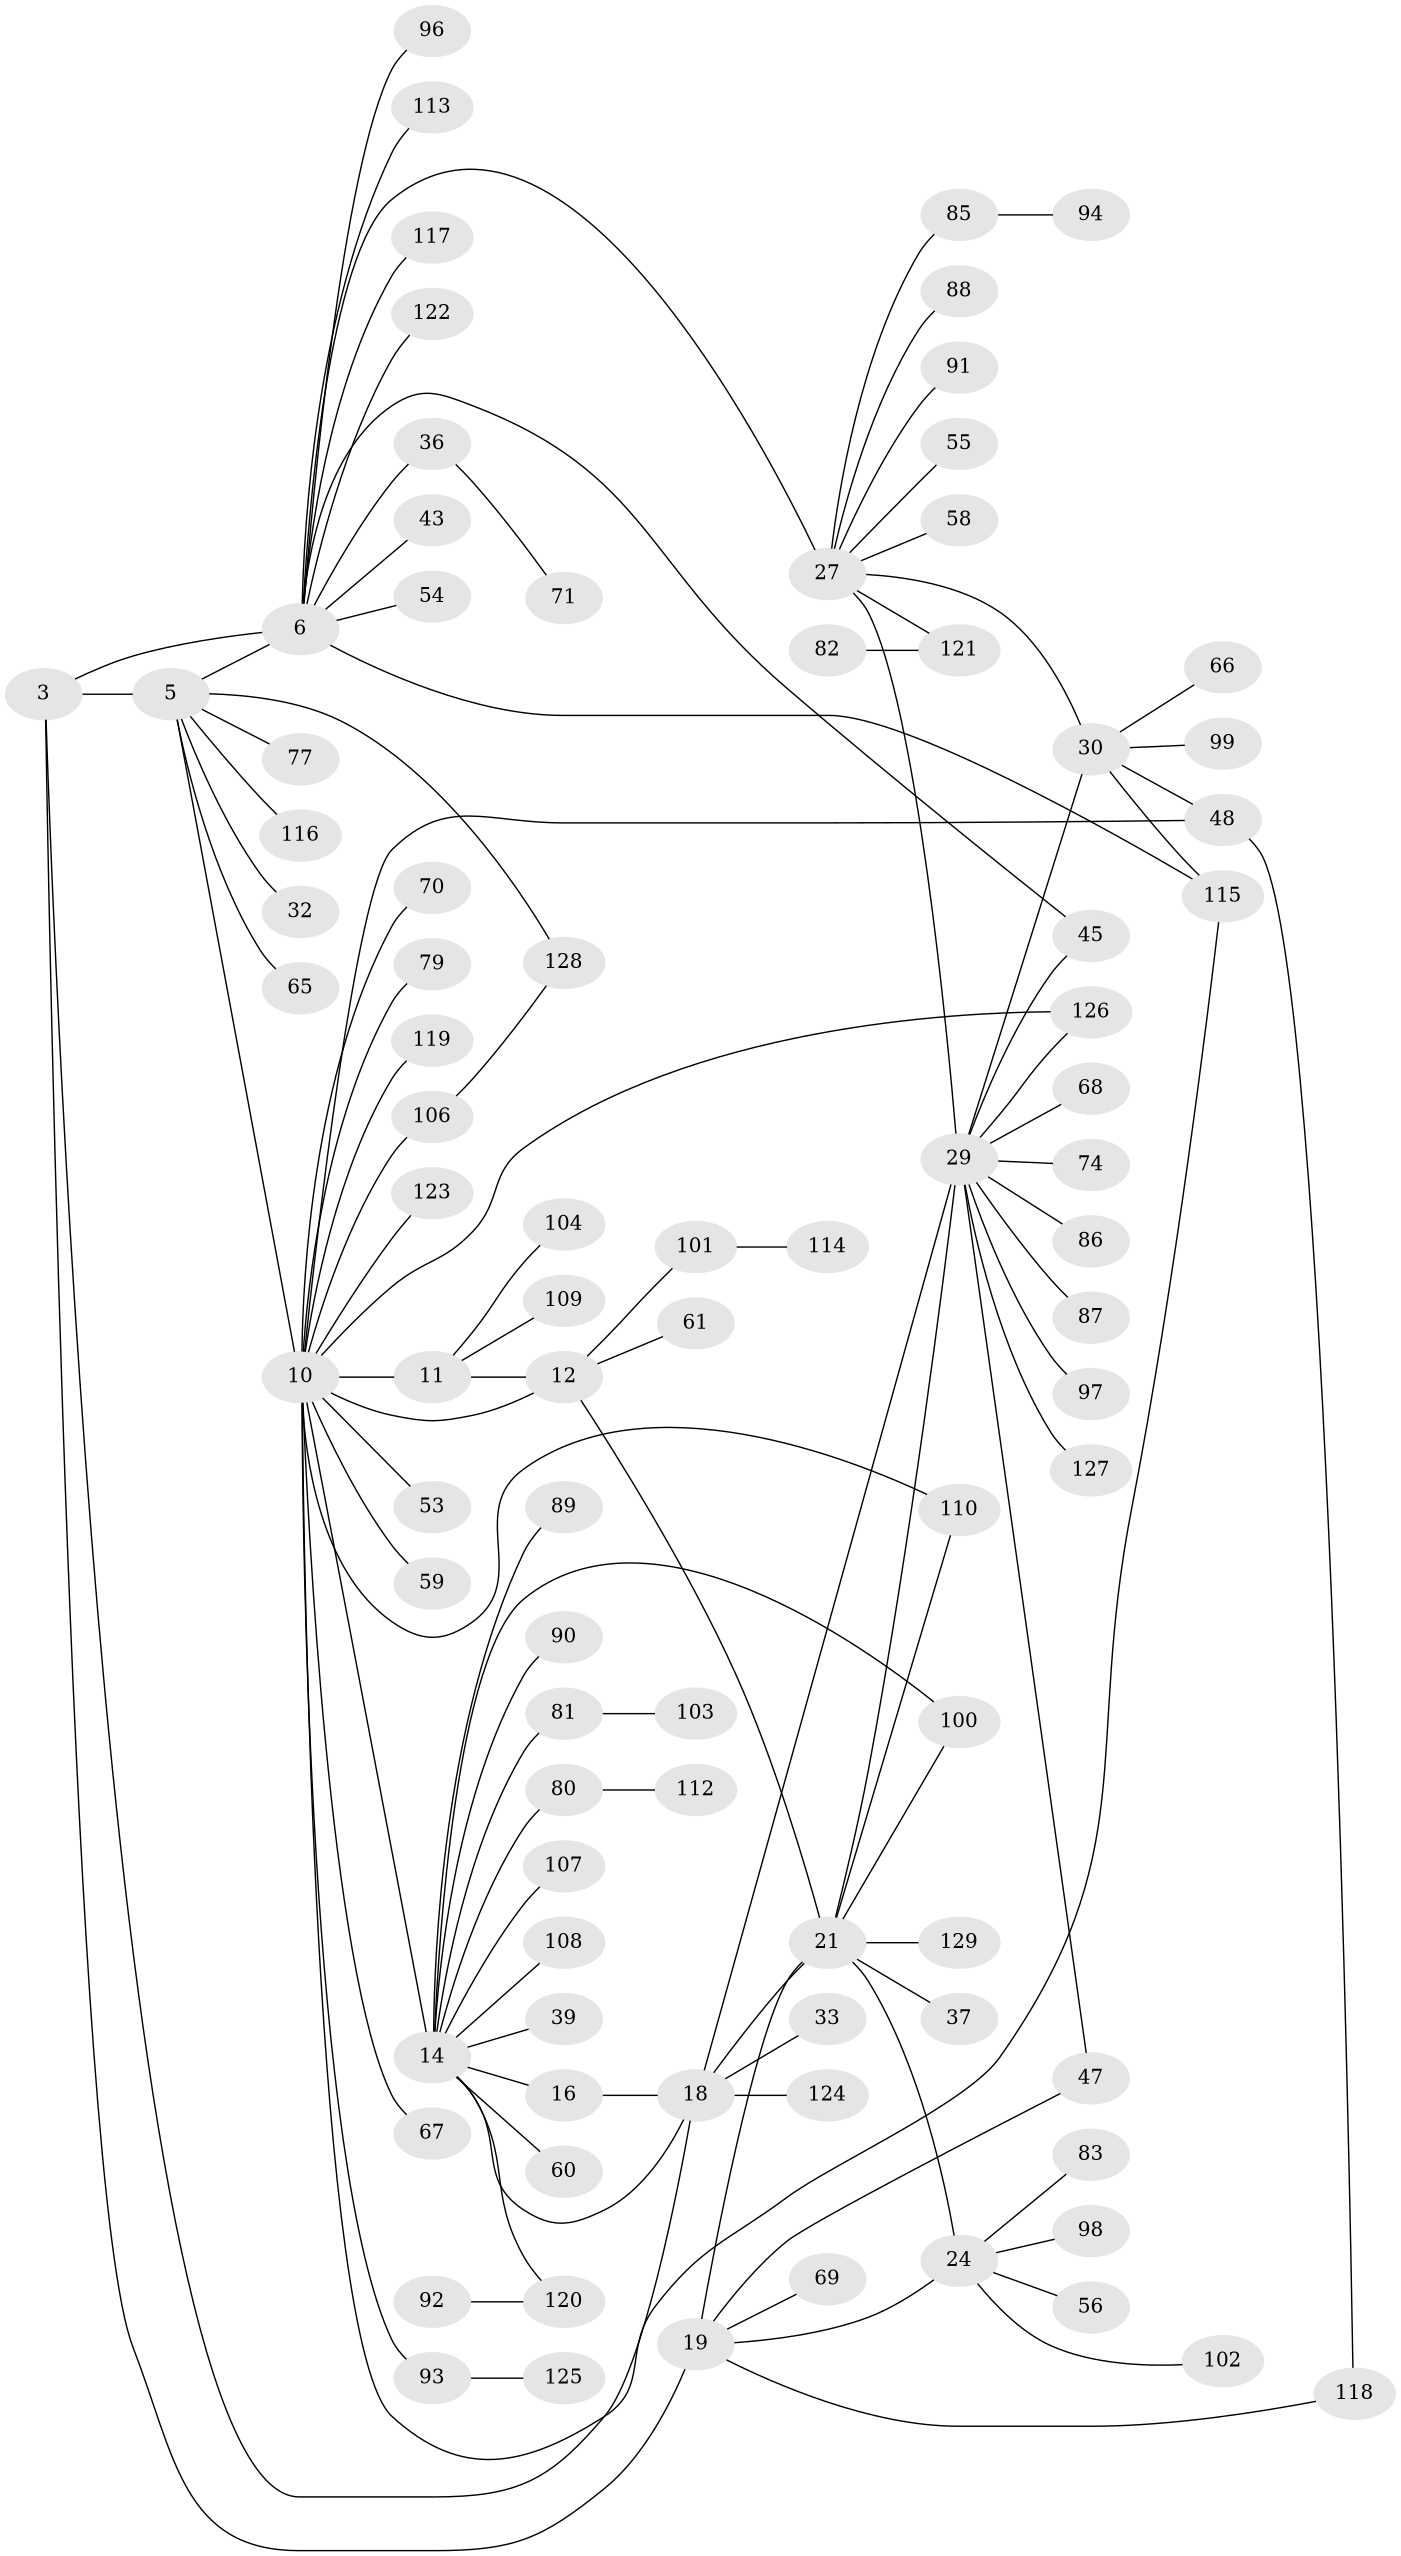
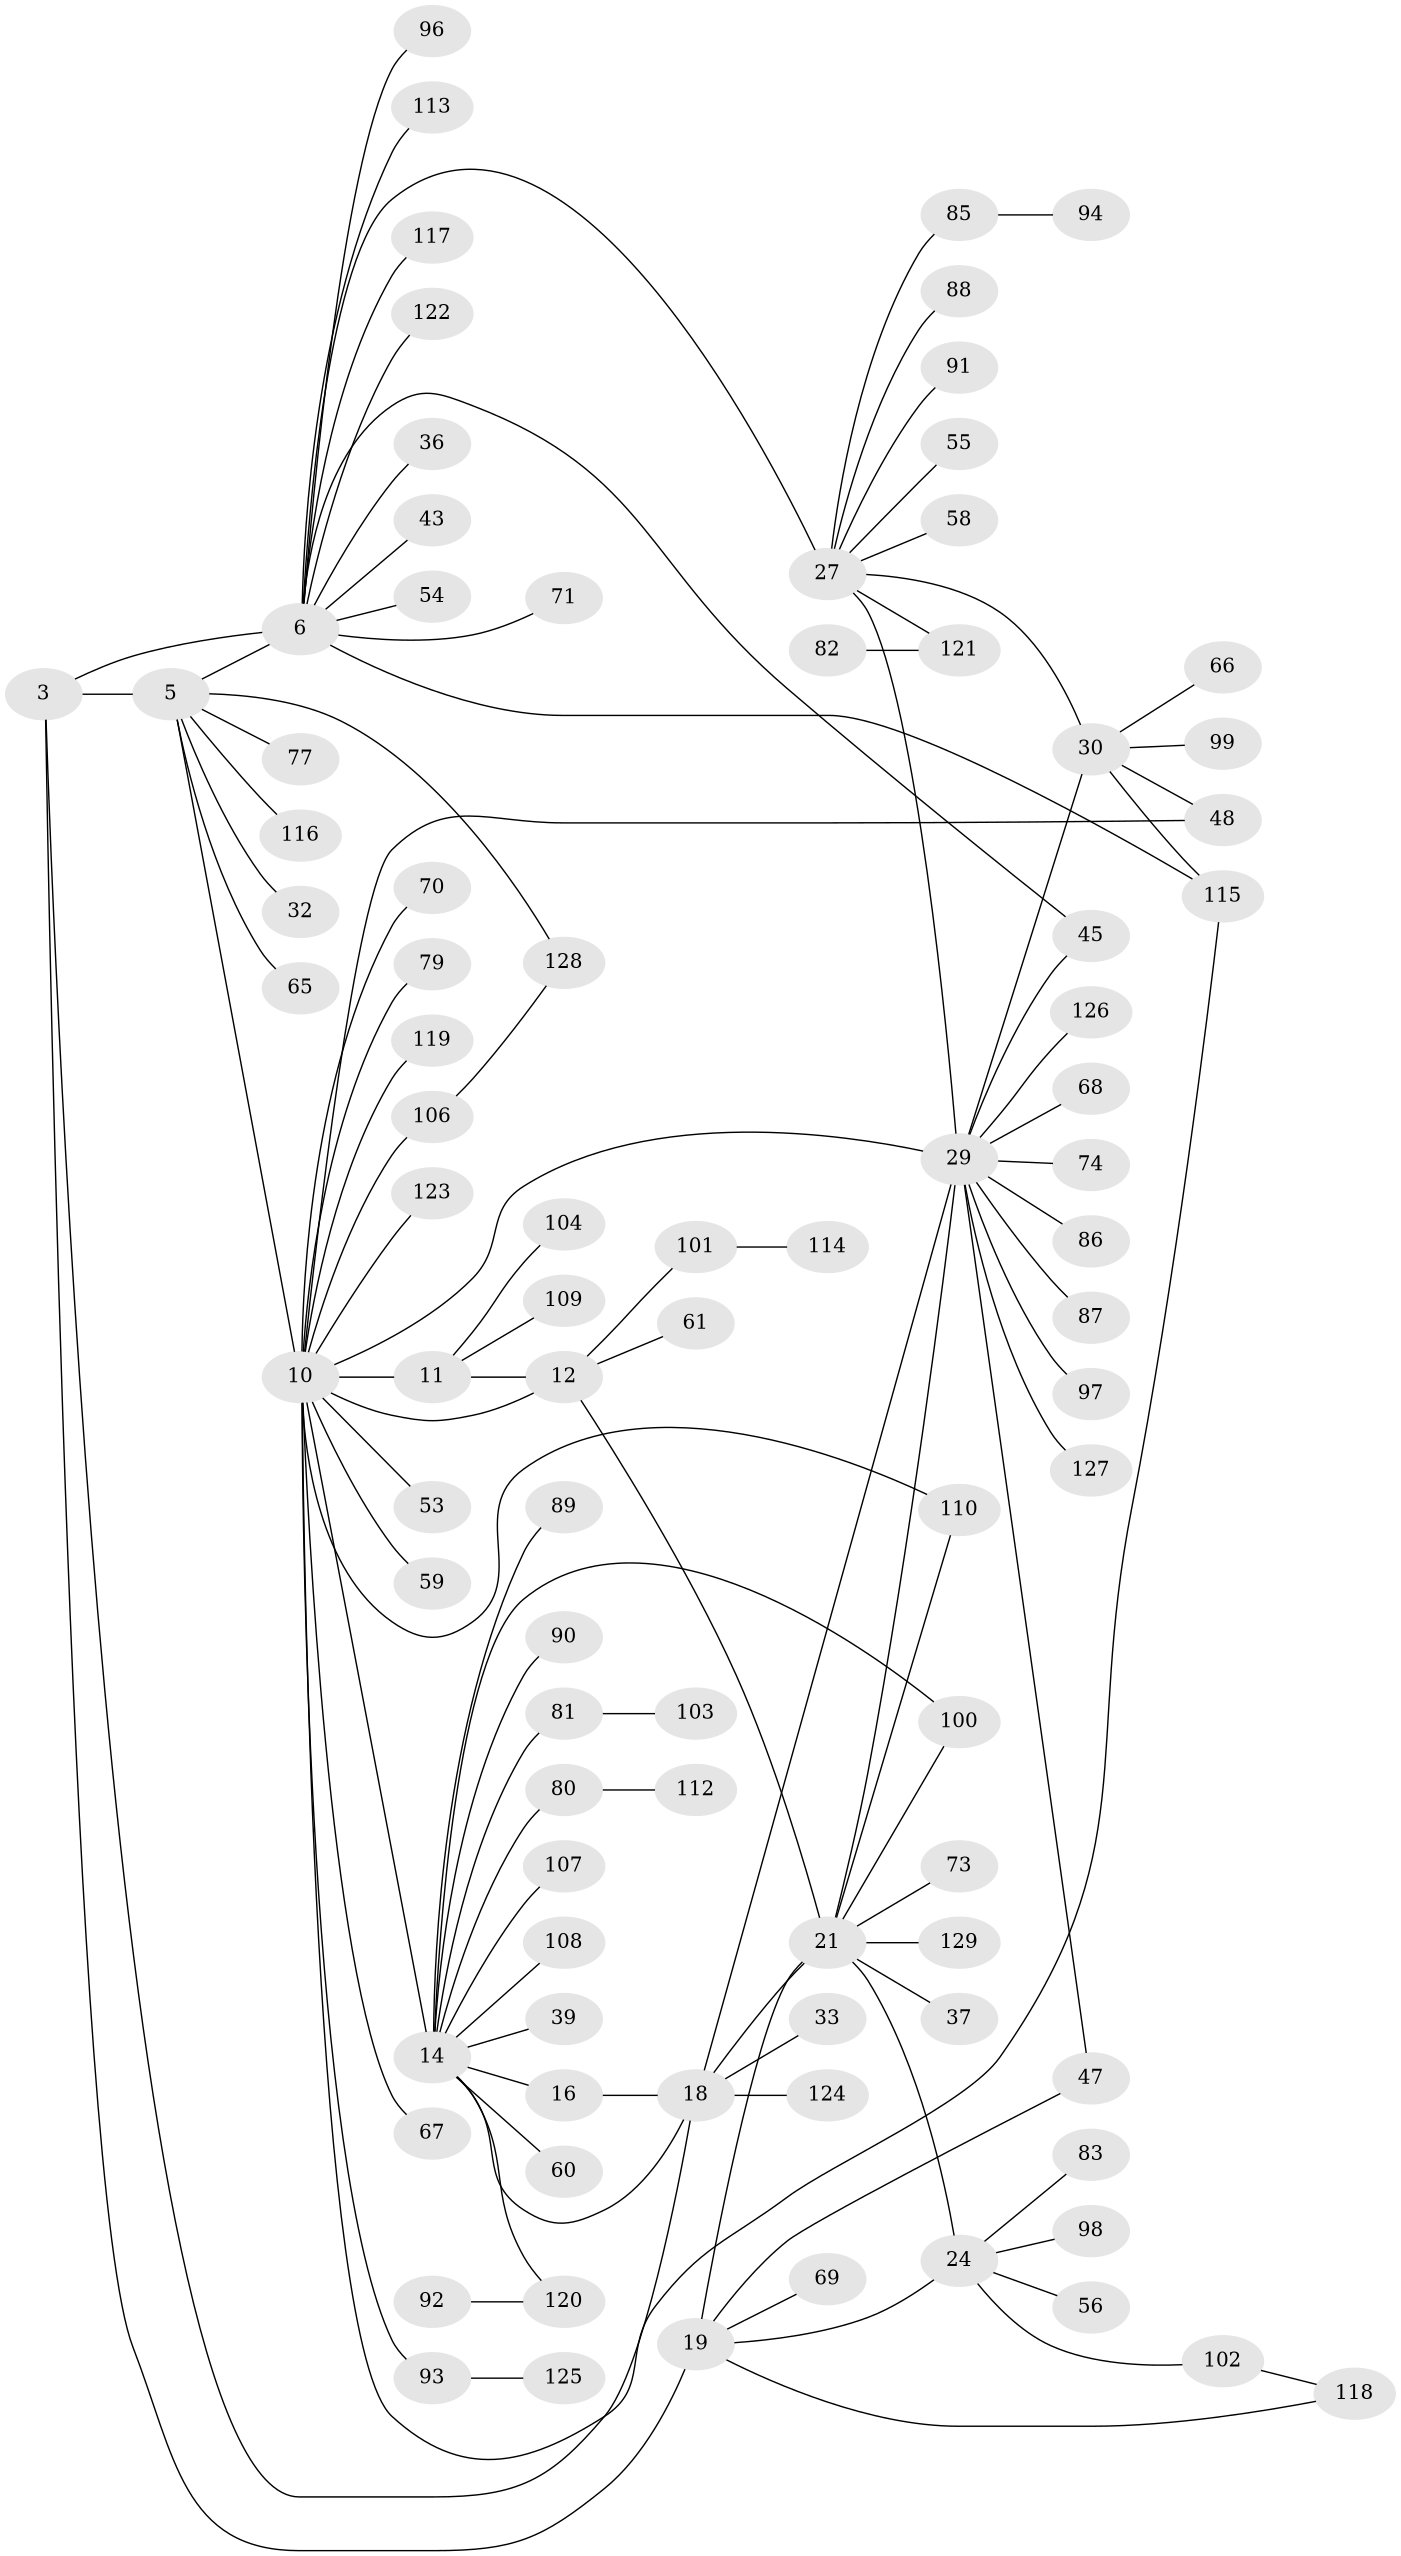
(503, 518) -> (438, 639)
(636, 1087) -> (586, 1157)
(1332, 1599) -> (1289, 2377)
none -> (959, 1866)
